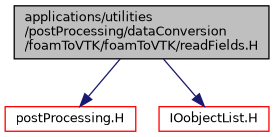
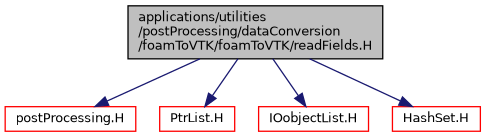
none -> (197, 119)
none -> (436, 119)
